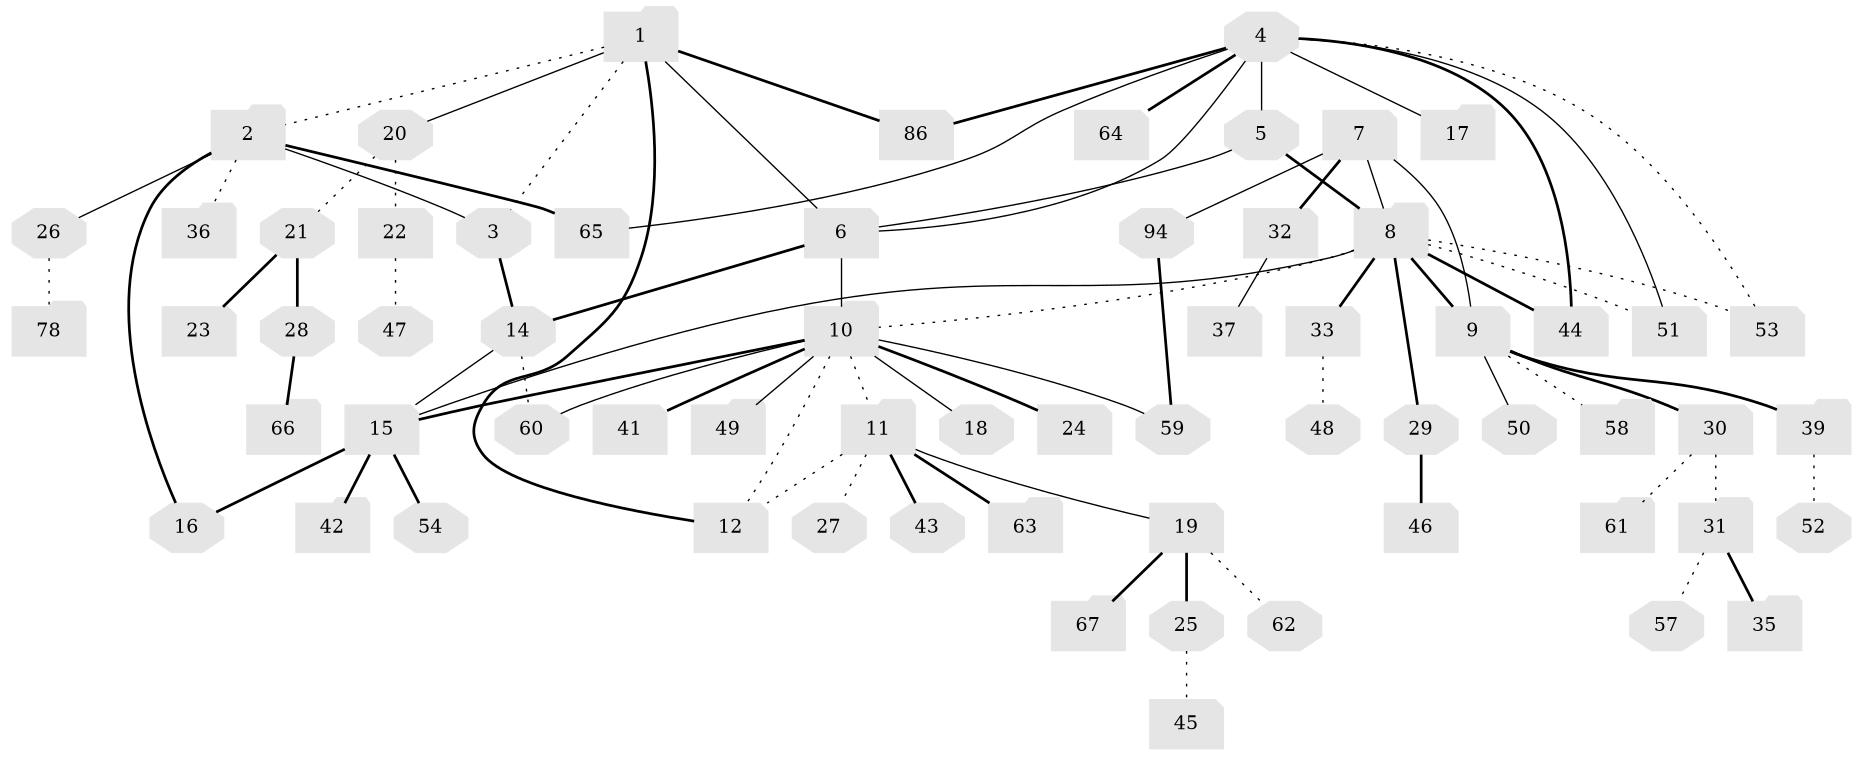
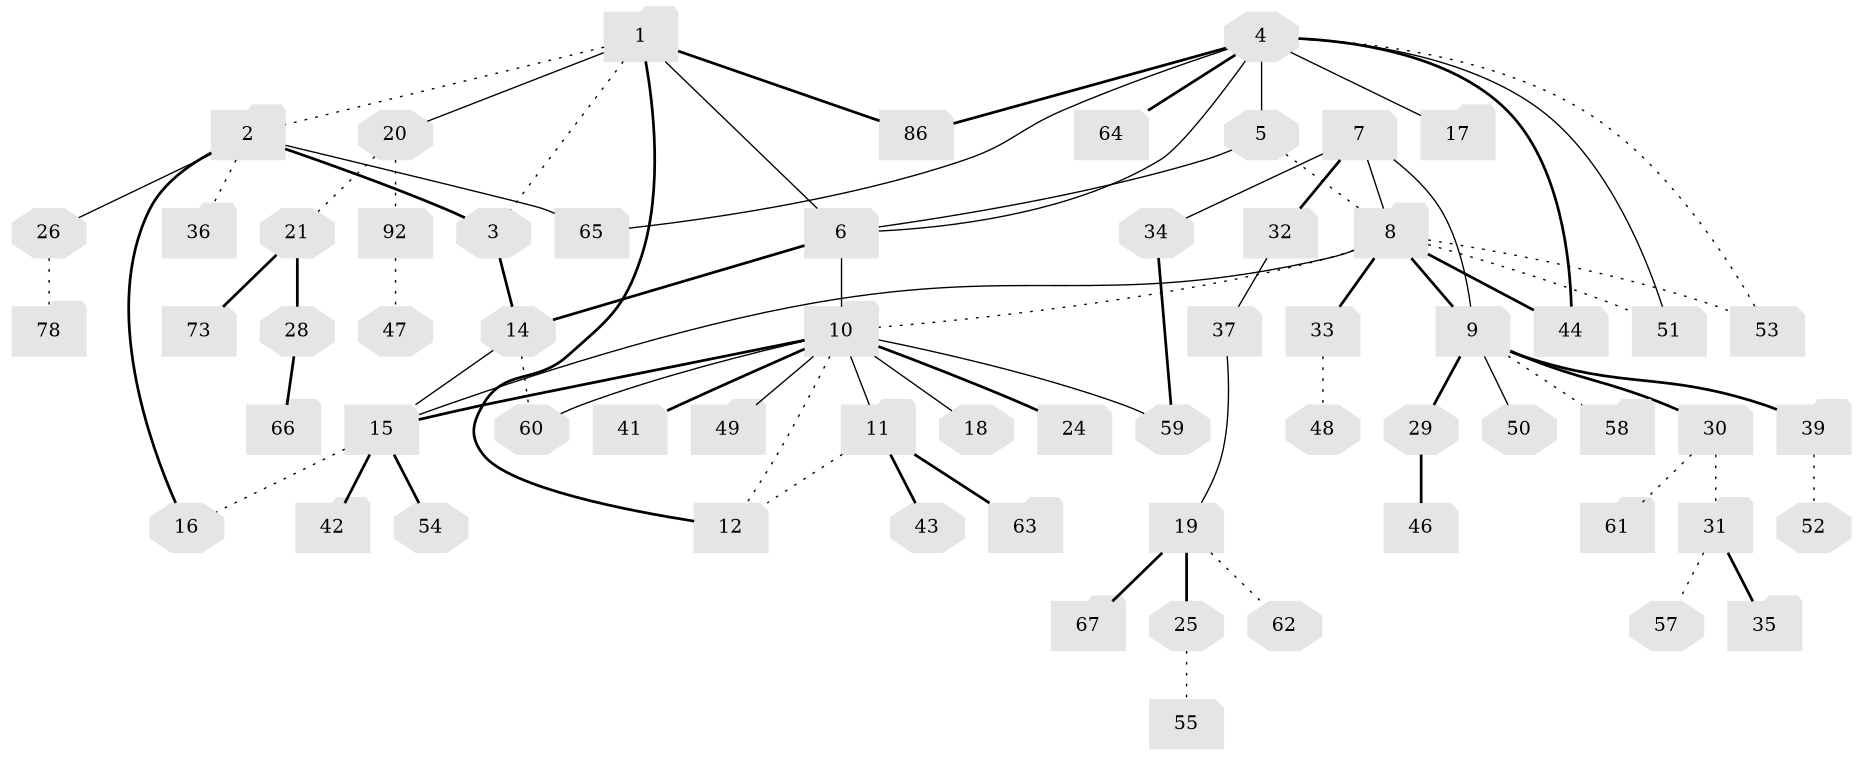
(1315, 176) -> (1315, 176)
(420, 178) -> (420, 178)
(376, 181) -> (376, 181)
(396, 233) -> (396, 233)
(1157, 233) -> (1157, 233)
(199, 331) -> (199, 331)
(1406, 331) -> (1447, 381)
(860, 381) -> (860, 381)
(280, 481) -> (280, 481)
(1031, 488) -> (1226, 432)
(829, 528) -> none
(1187, 724) -> (1187, 724)
